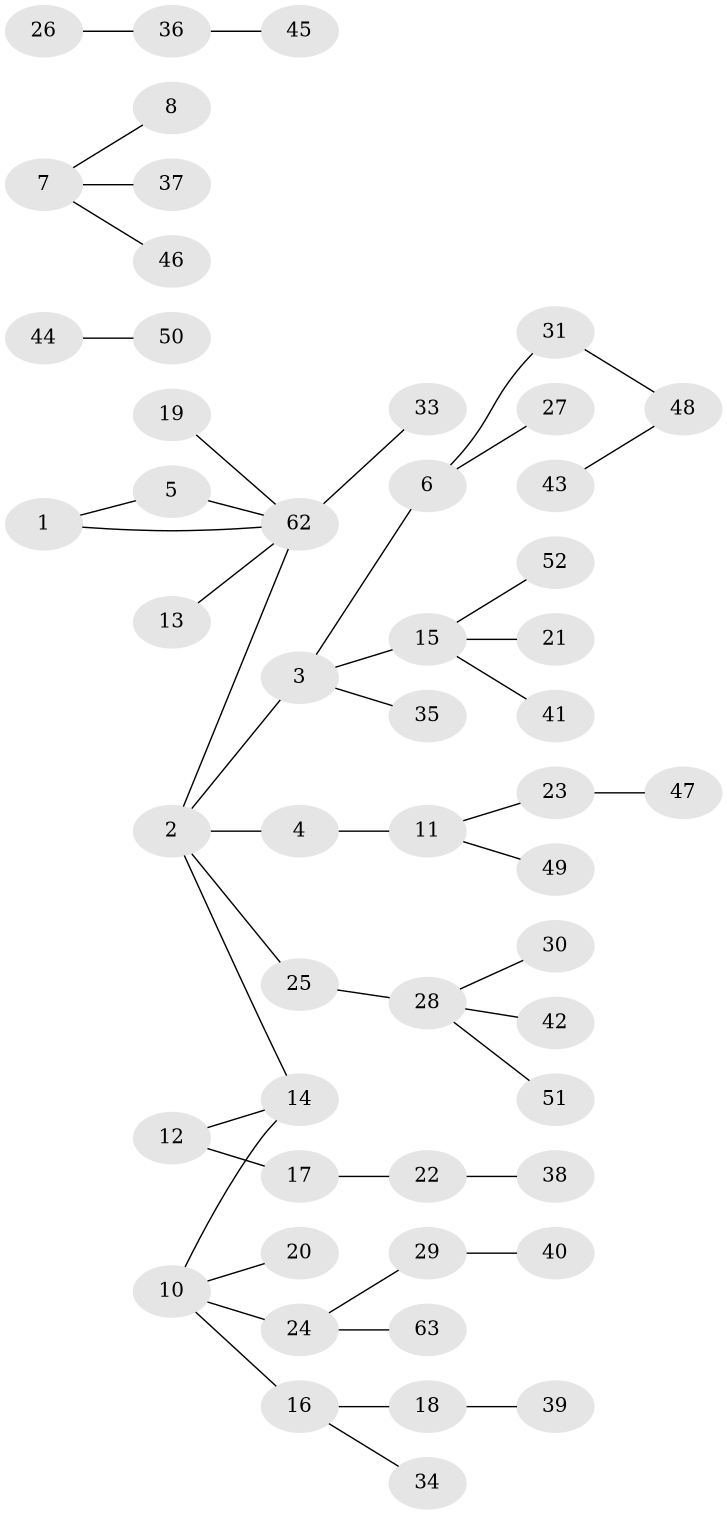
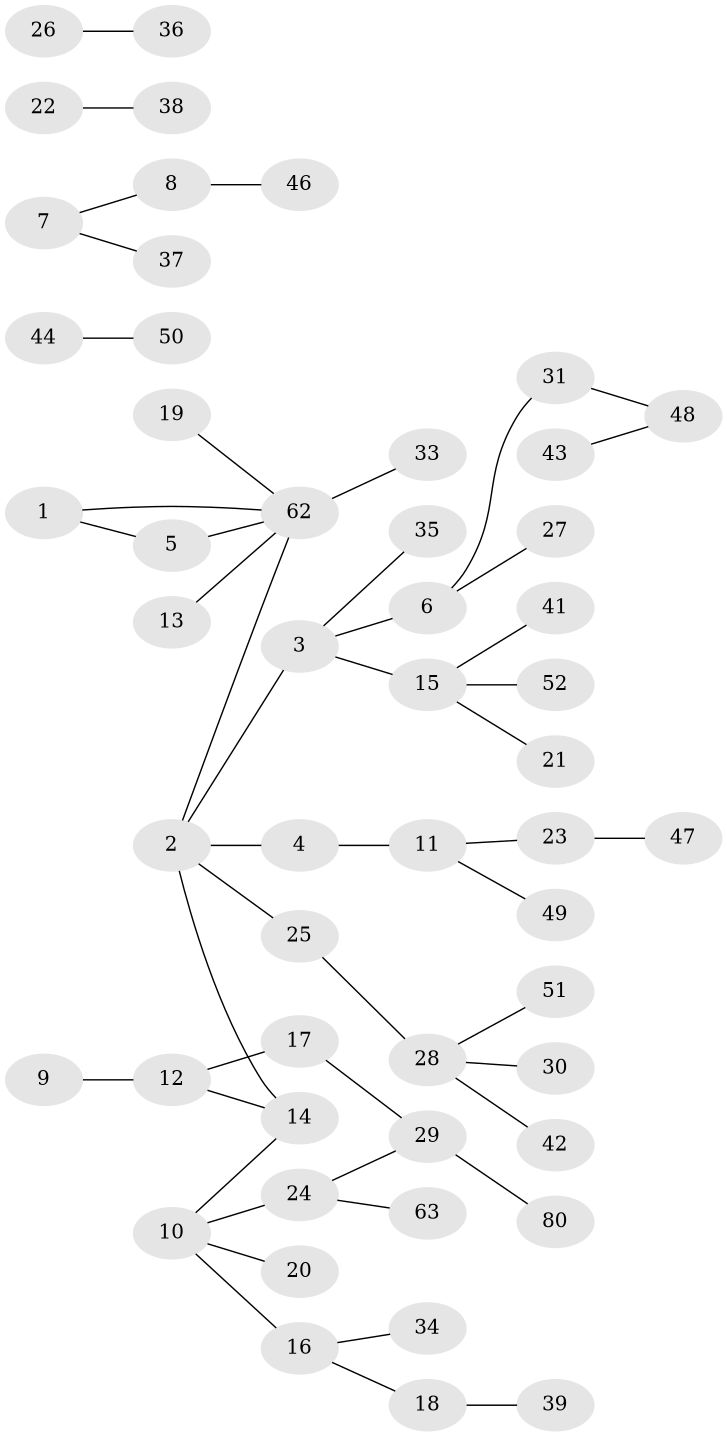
(300, 31) -> none
(108, 223) -> (236, 185)
none -> (44, 1080)
(364, 1176) -> (364, 1089)
(556, 1253) -> (556, 1222)
